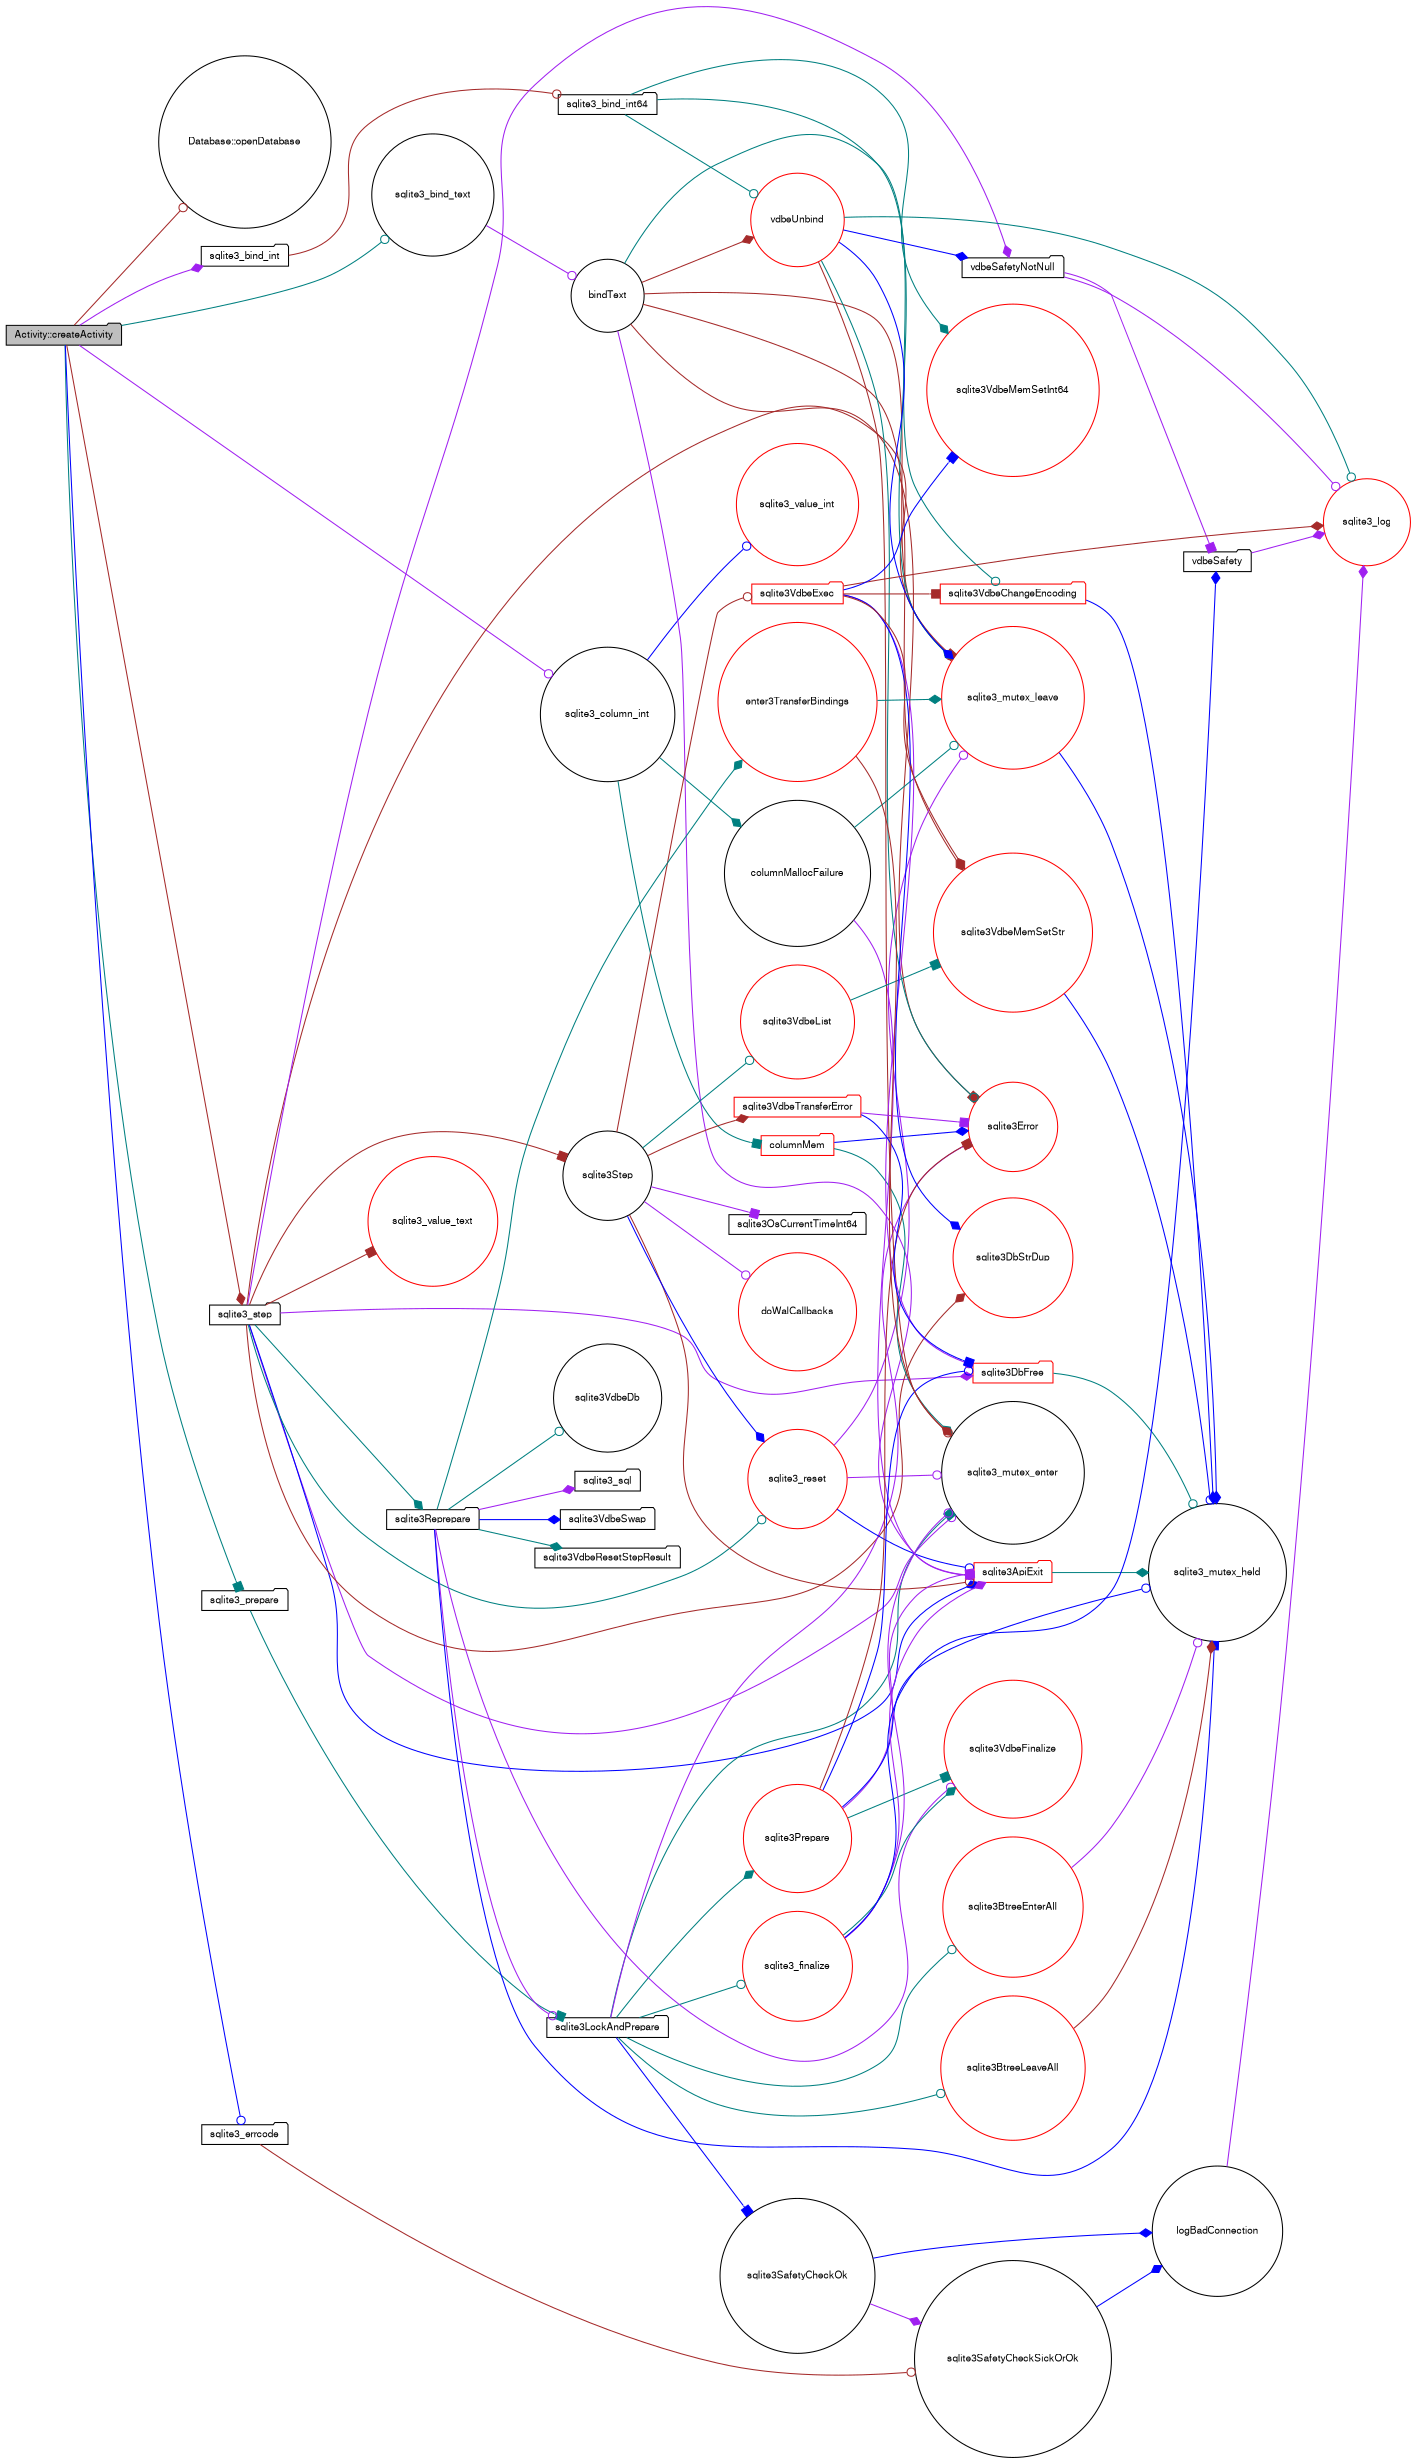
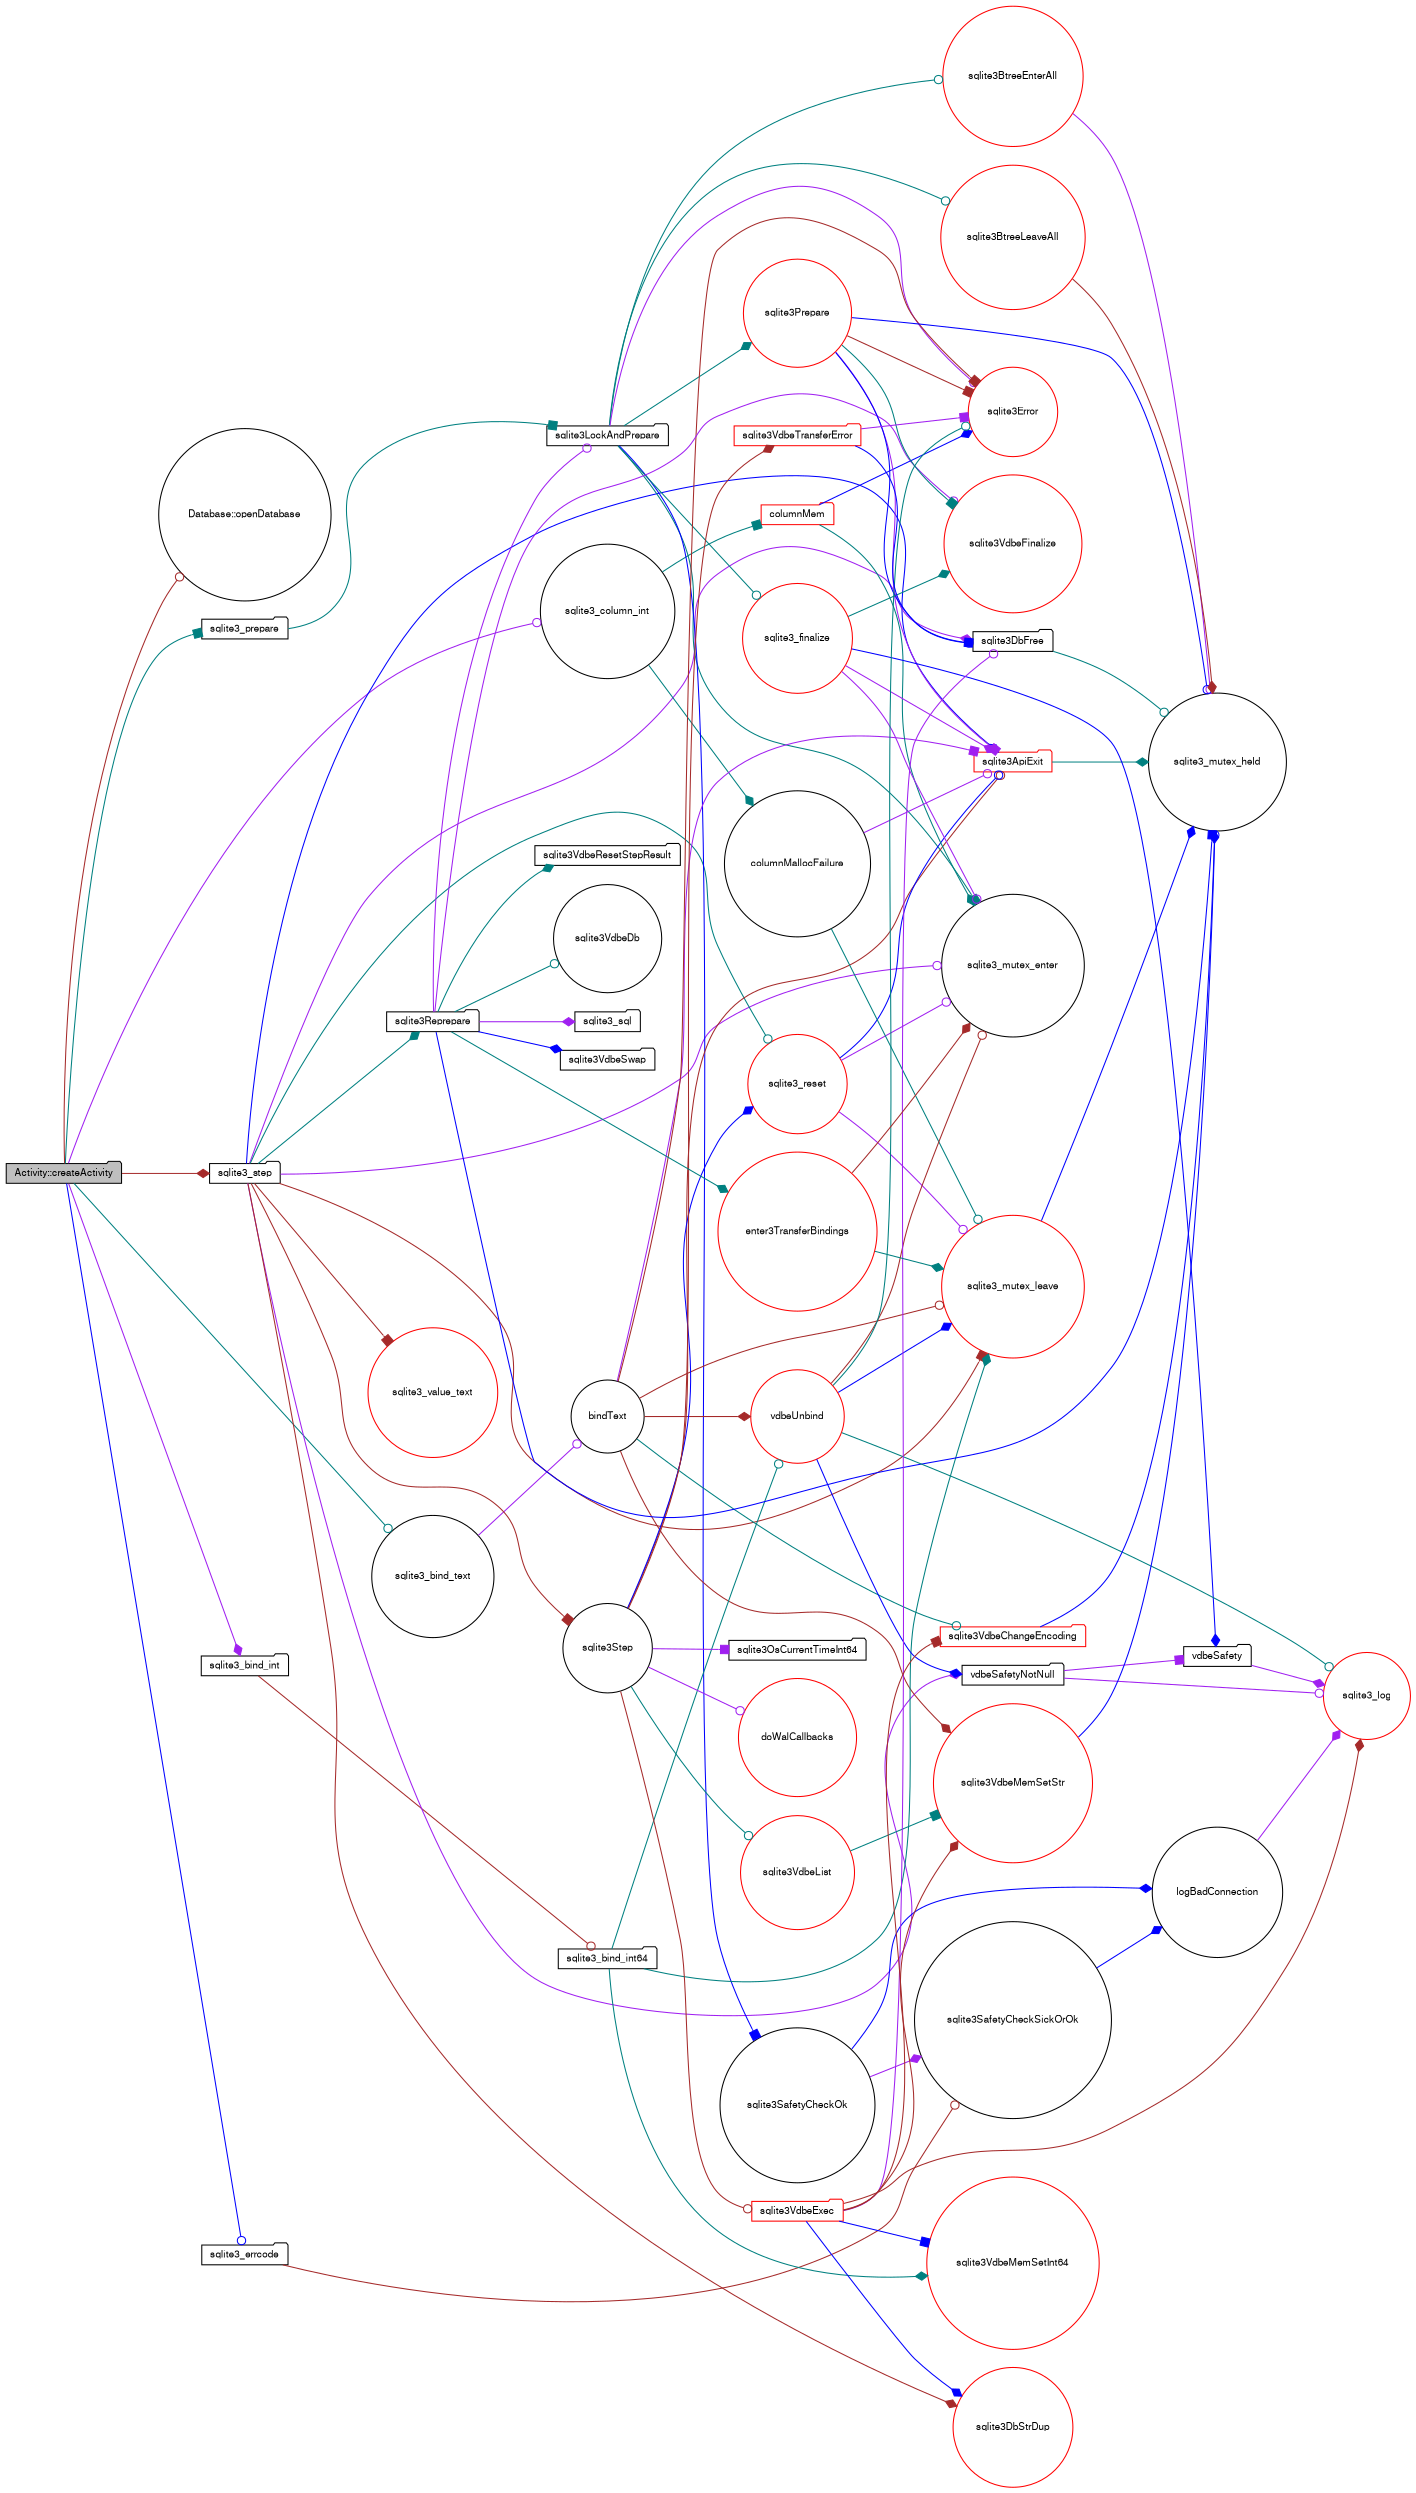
(798, 505) -> none
(1013, 1373) -> (1013, 642)
